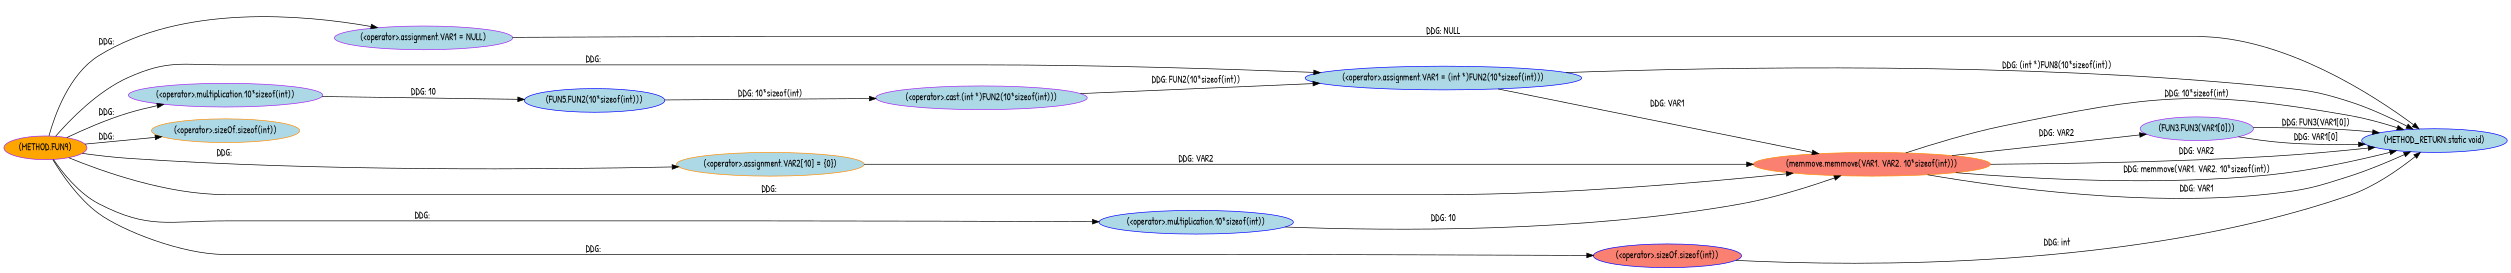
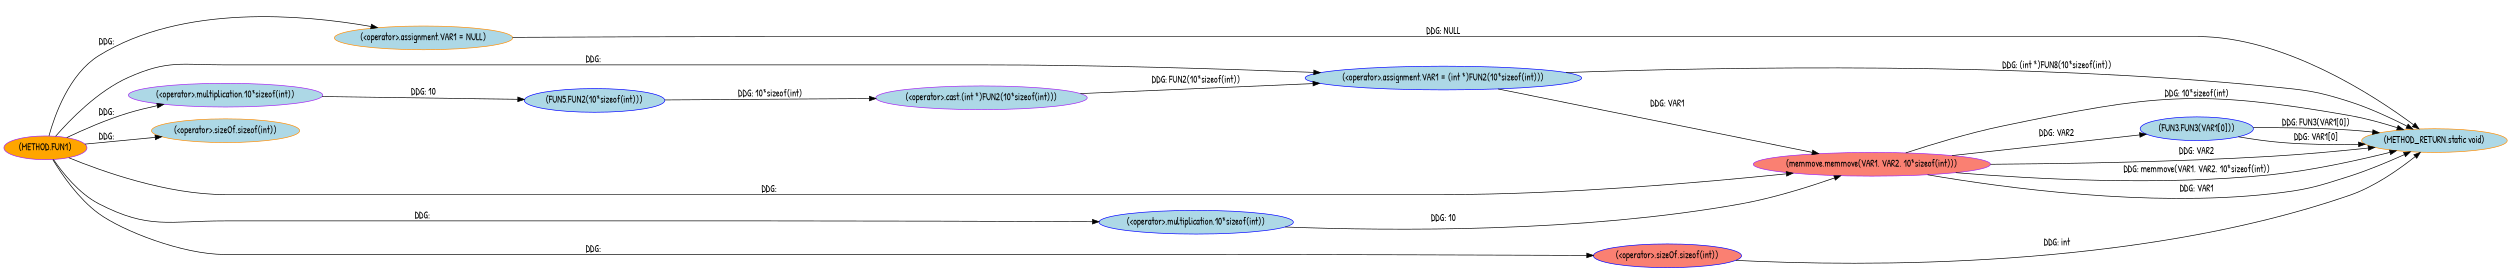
(424, 38) -> (424, 38)
(2197, 129) -> (2197, 129)
(2434, 141) -> (2434, 141)
(45, 148) -> (45, 148)
(770, 164) -> none
(1872, 164) -> (1872, 164)
